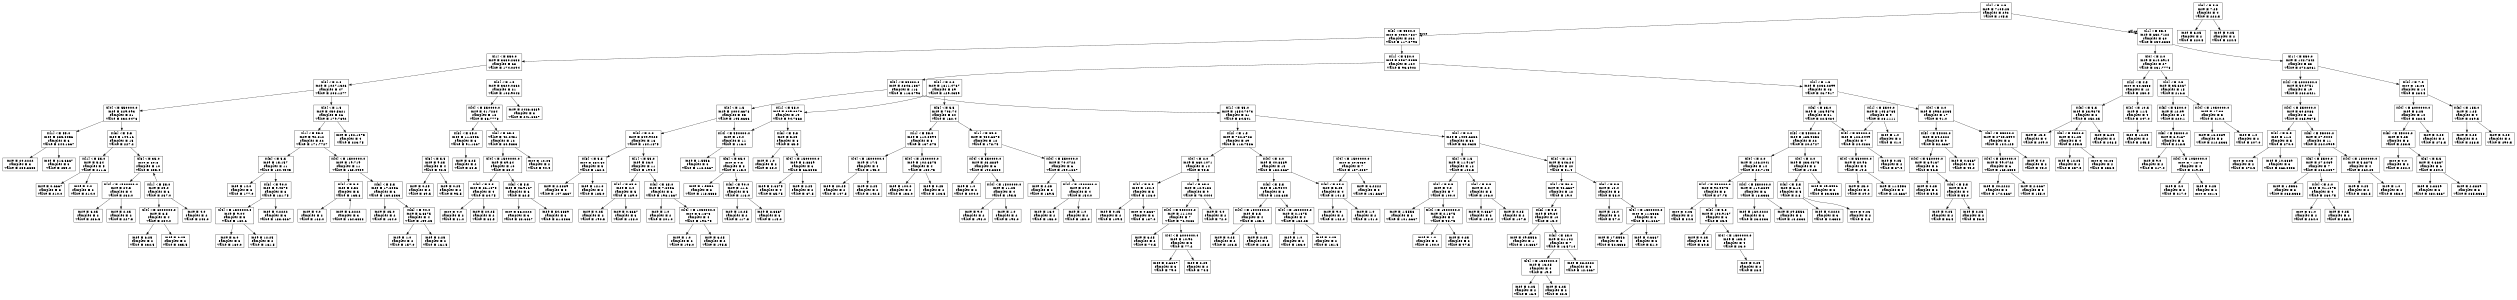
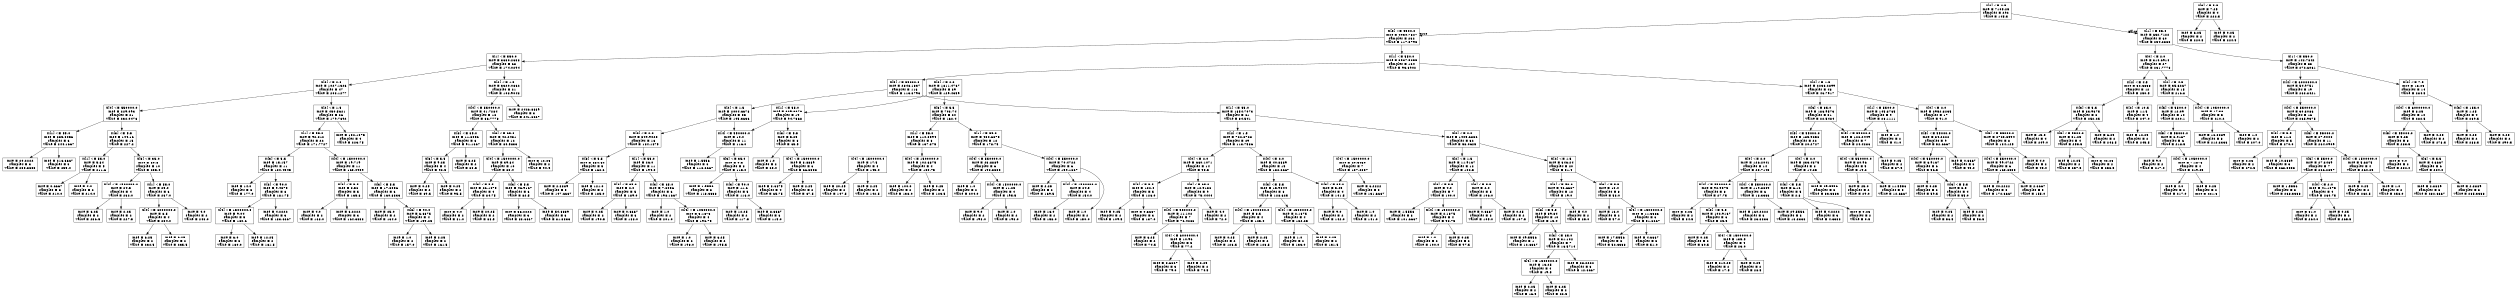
none -> (504, 74)
(503, 139) -> (503, 139)
(2319, 150) -> none
none -> (451, 151)
(897, 151) -> none
(156, 178) -> (152, 176)
(1079, 203) -> (1102, 184)
(350, 205) -> (347, 203)
none -> (1578, 216)
none -> (1719, 267)
